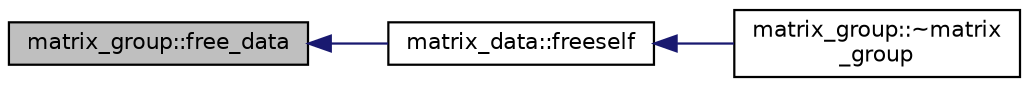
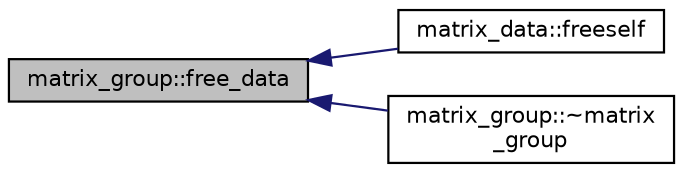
(705, 44) -> (359, 107)
